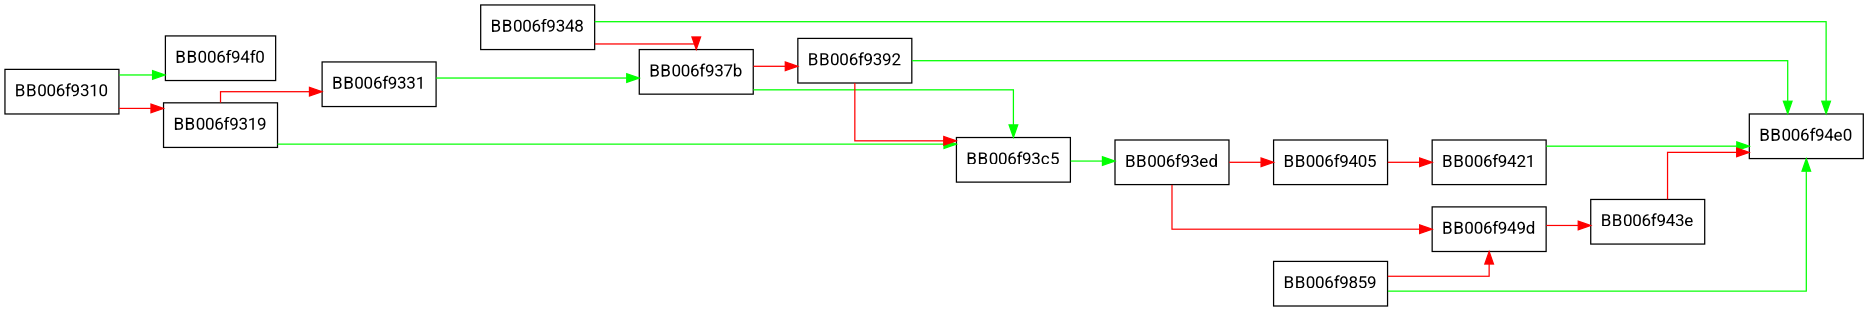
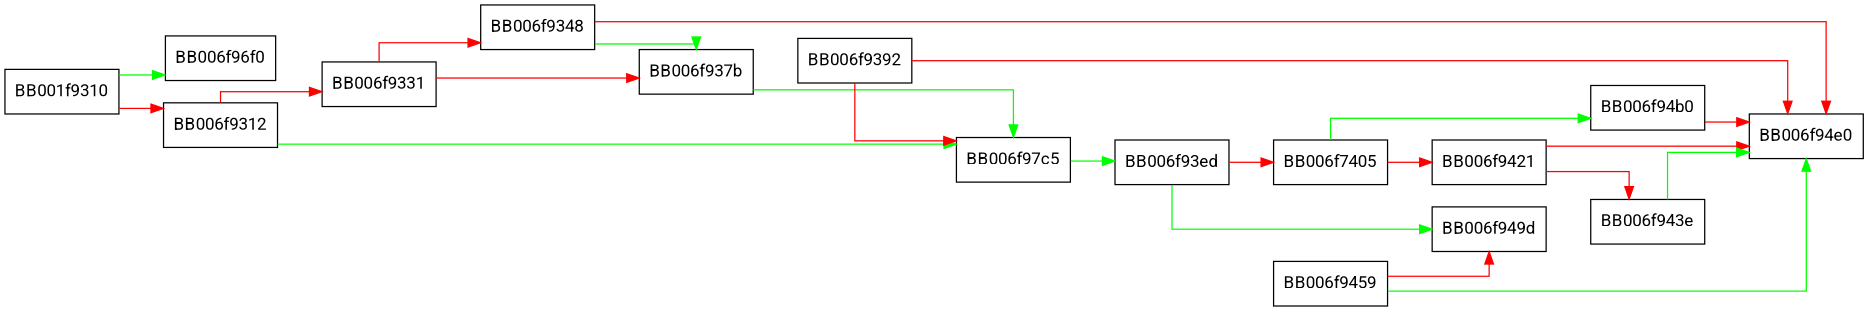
(1250, 22) -> (1250, 22)
none -> (414, 43)
(646, 44) -> (646, 44)
(221, 58) -> (221, 58)
(1370, 61) -> (1370, 61)
(769, 66) -> none
(531, 78) -> (531, 78)
(62, 92) -> (62, 92)
none -> (1648, 108)
(221, 125) -> (221, 125)
(1642, 146) -> (1642, 146)
(1668, 156) -> (1668, 156)
(1013, 160) -> (1013, 160)
(1331, 162) -> (1331, 162)
(1562, 225) -> (1595, 172)
(1274, 229) -> (1274, 229)
(1331, 284) -> (1331, 284)
